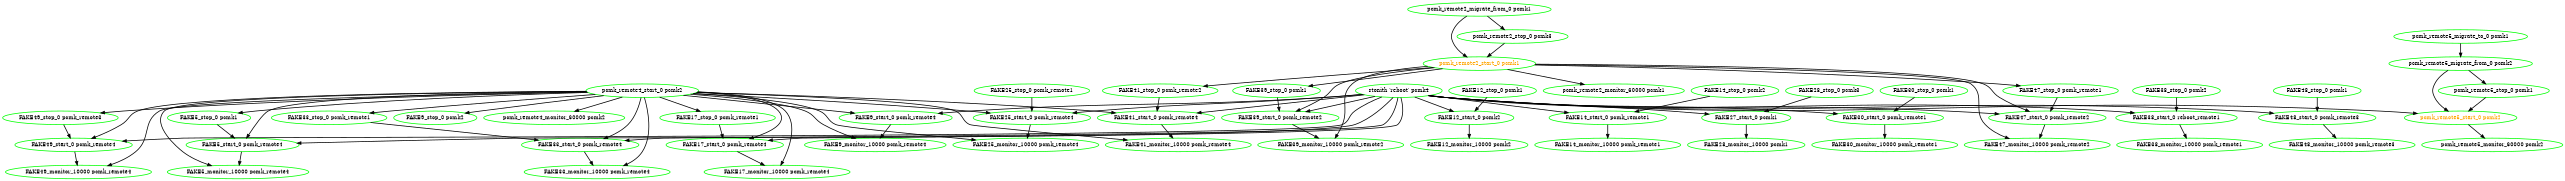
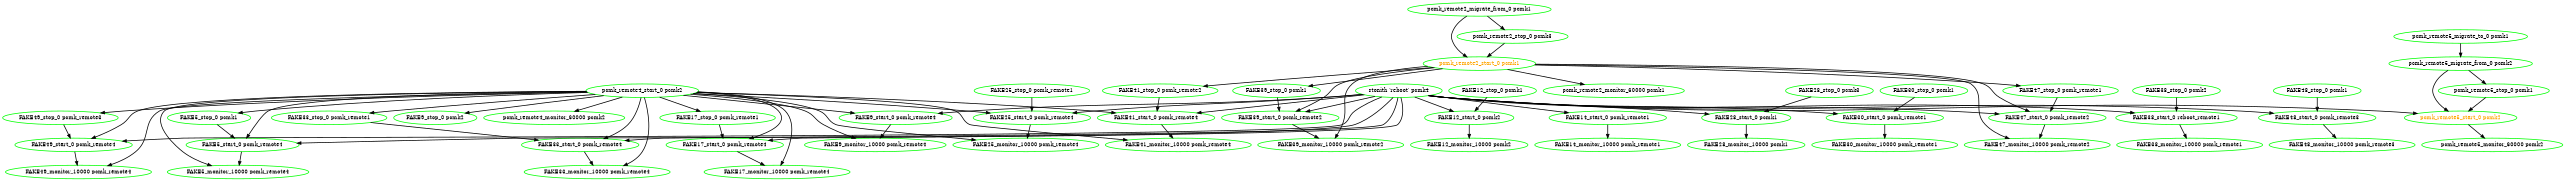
(1735, 91) -> none
(1746, 118) -> (1746, 118)
